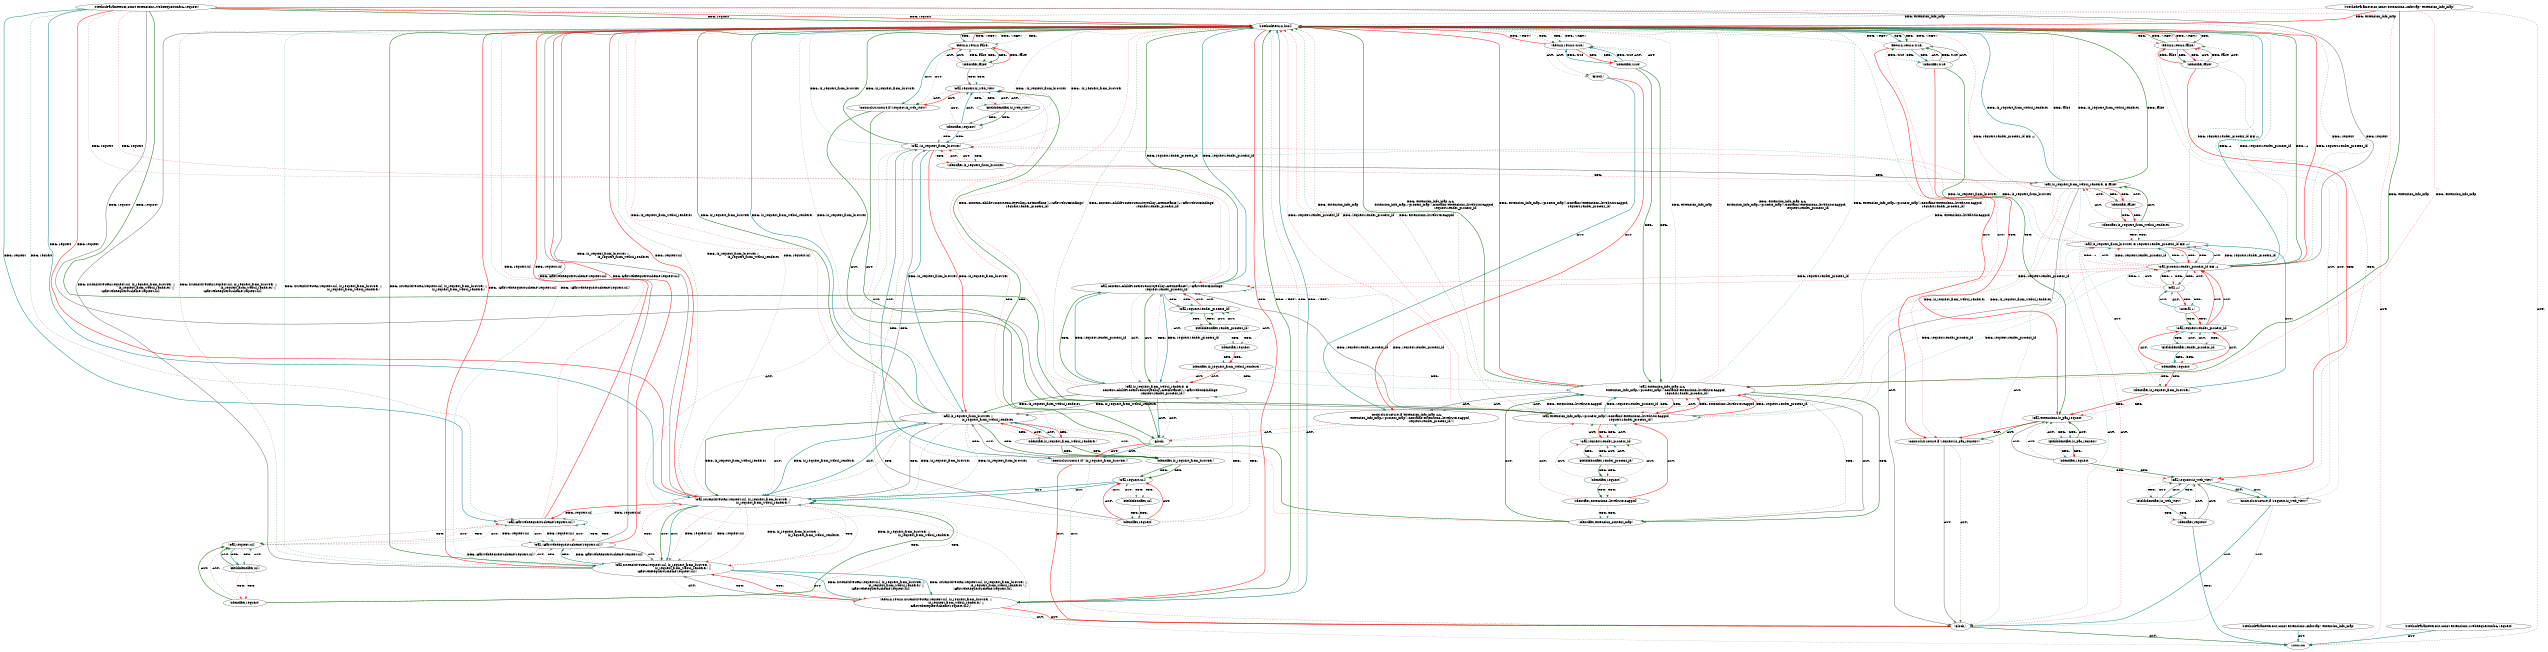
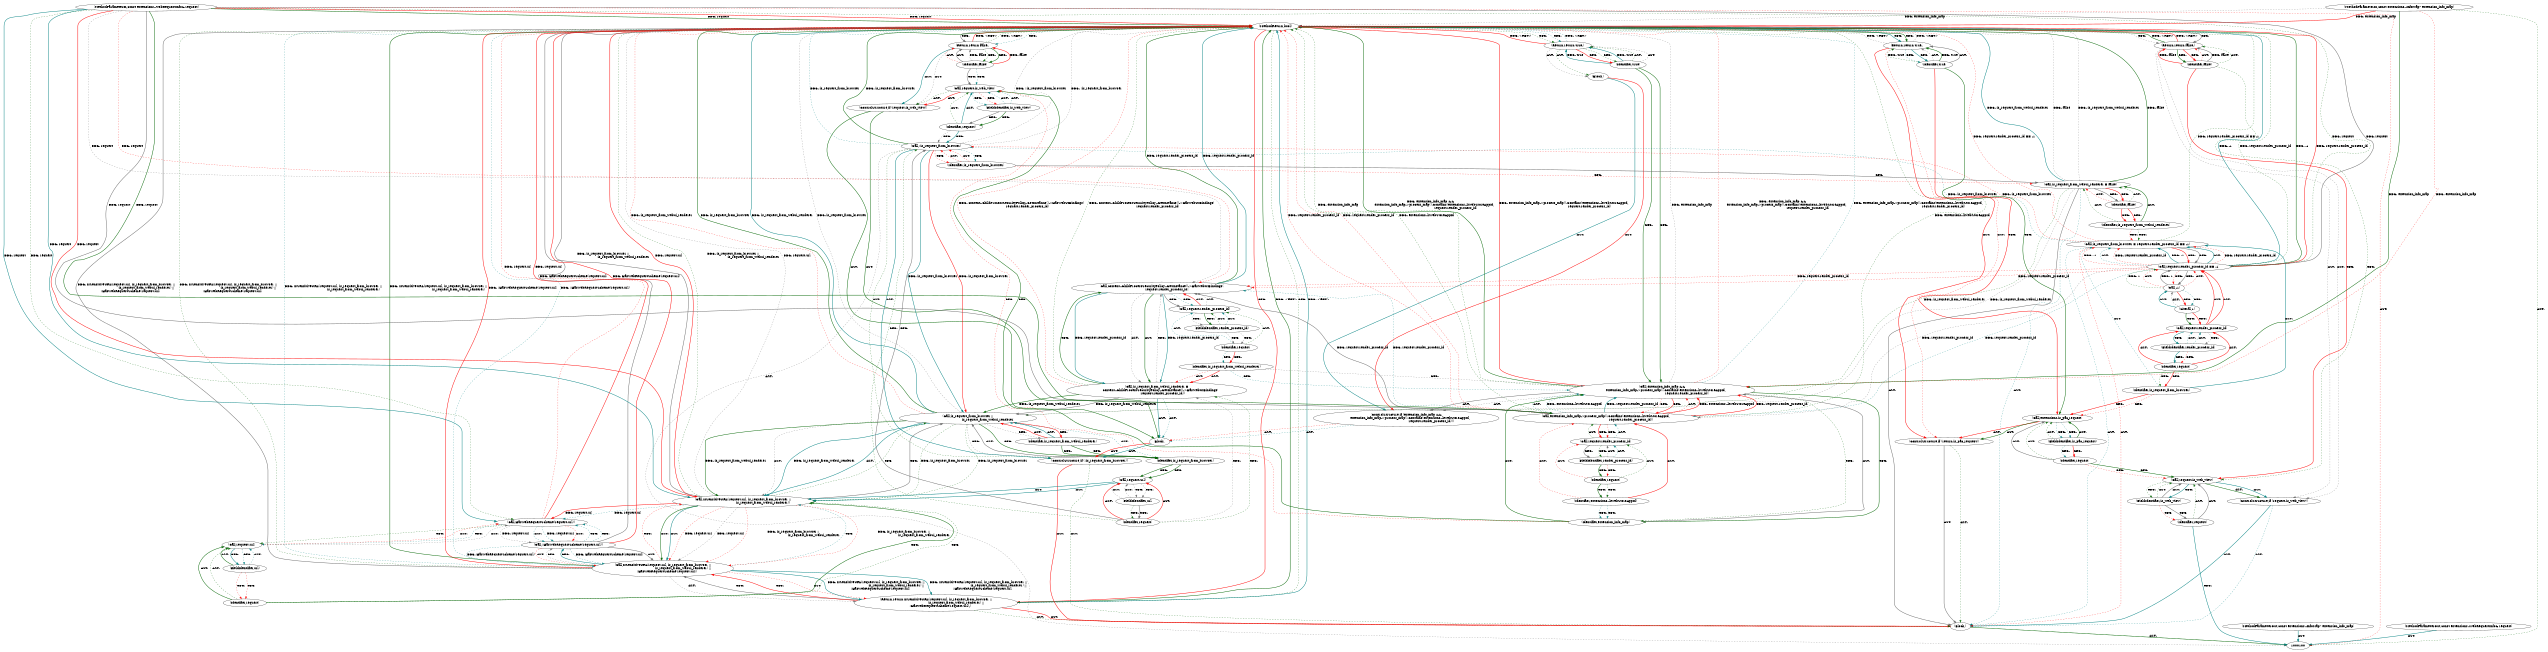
(2189, 267) -> (2189, 267)
(1944, 442) -> (1944, 442)
(1606, 522) -> (1606, 522)
